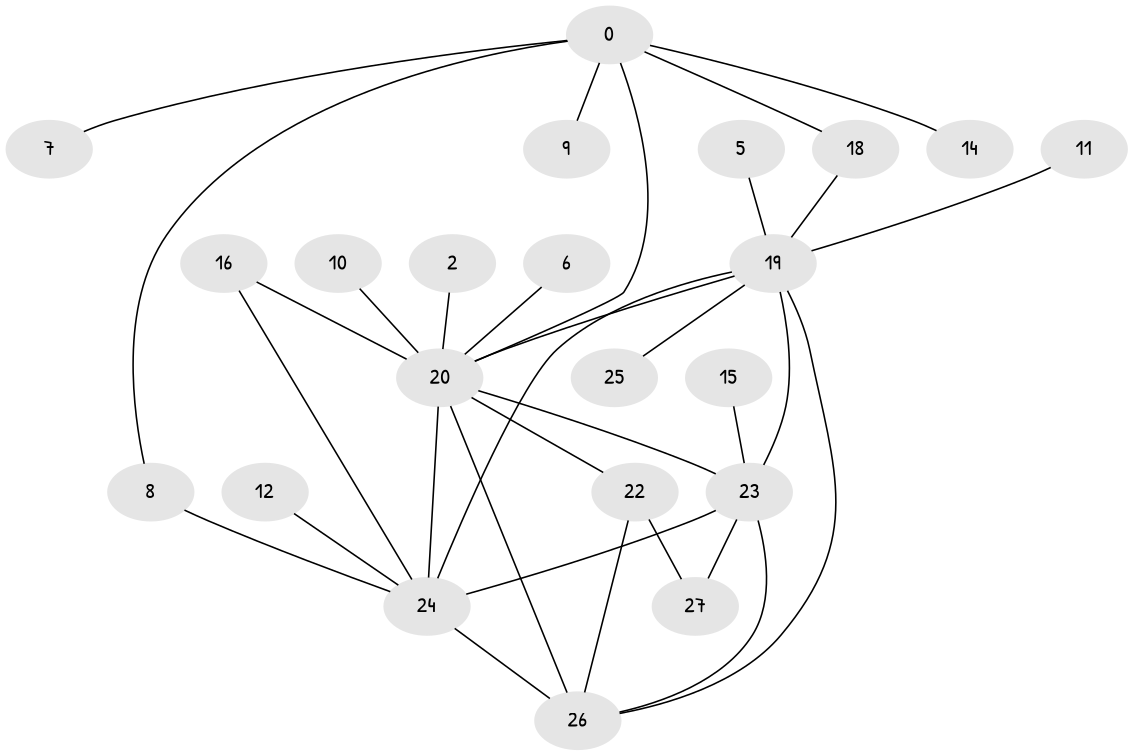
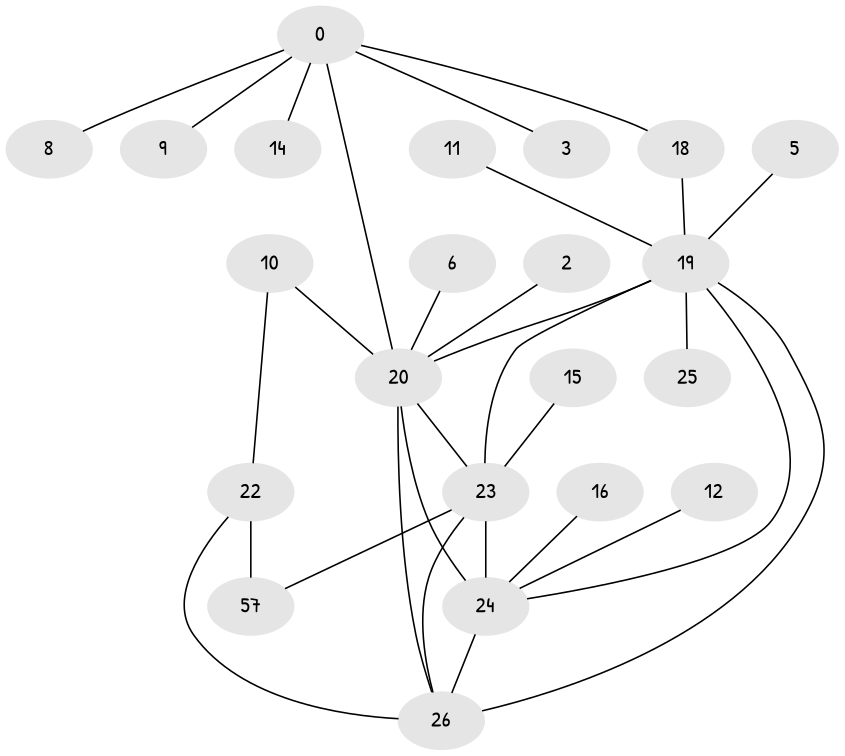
(49, 149) -> (567, 149)
(332, 321) -> none
(537, 435) -> (260, 378)
(287, 553) -> none
(695, 606) -> (251, 606)
